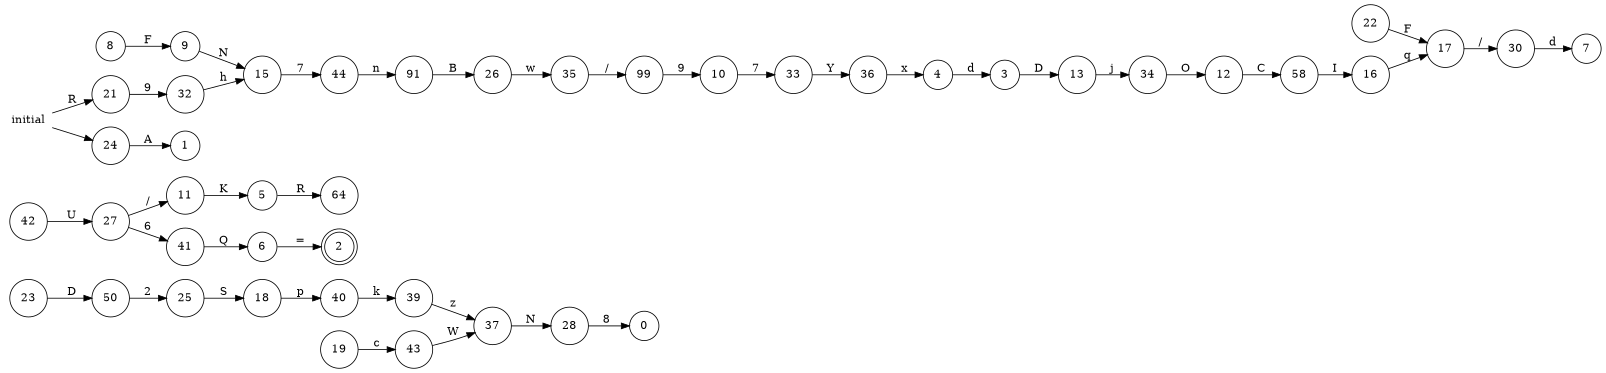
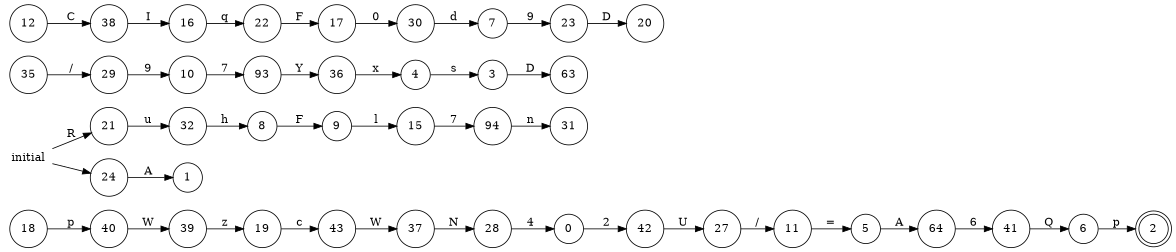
none -> (525, 23)
(1480, 43) -> (376, 17)
(224, 53) -> (376, 120)
(1404, 63) -> (221, 23)
(971, 69) -> (454, 69)
(339, 75) -> (493, 126)
(414, 75) -> (569, 126)
(493, 75) -> none
(644, 75) -> (109, 75)
(793, 75) -> (262, 75)
(1077, 75) -> (569, 75)
(1148, 75) -> none
(1299, 75) -> (109, 23)
(220, 86) -> (223, 126)
(148, 88) -> (148, 120)
(224, 189) -> (831, 223)
(301, 189) -> (899, 223)
none -> (601, 229)
(144, 233) -> (970, 229)
(301, 241) -> (1117, 223)
(377, 292) -> (148, 223)
(111, 298) -> (645, 23)
(185, 298) -> none
(449, 311) -> (221, 229)
(607, 320) -> (531, 223)
